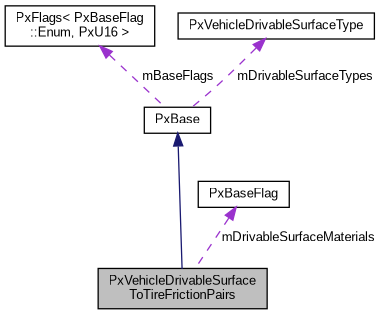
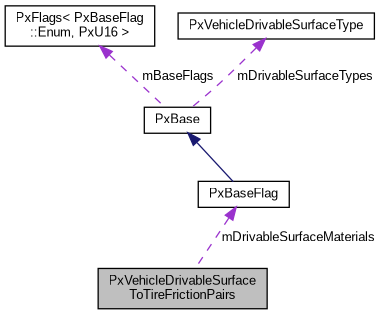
(180, 208) -> (215, 162)
